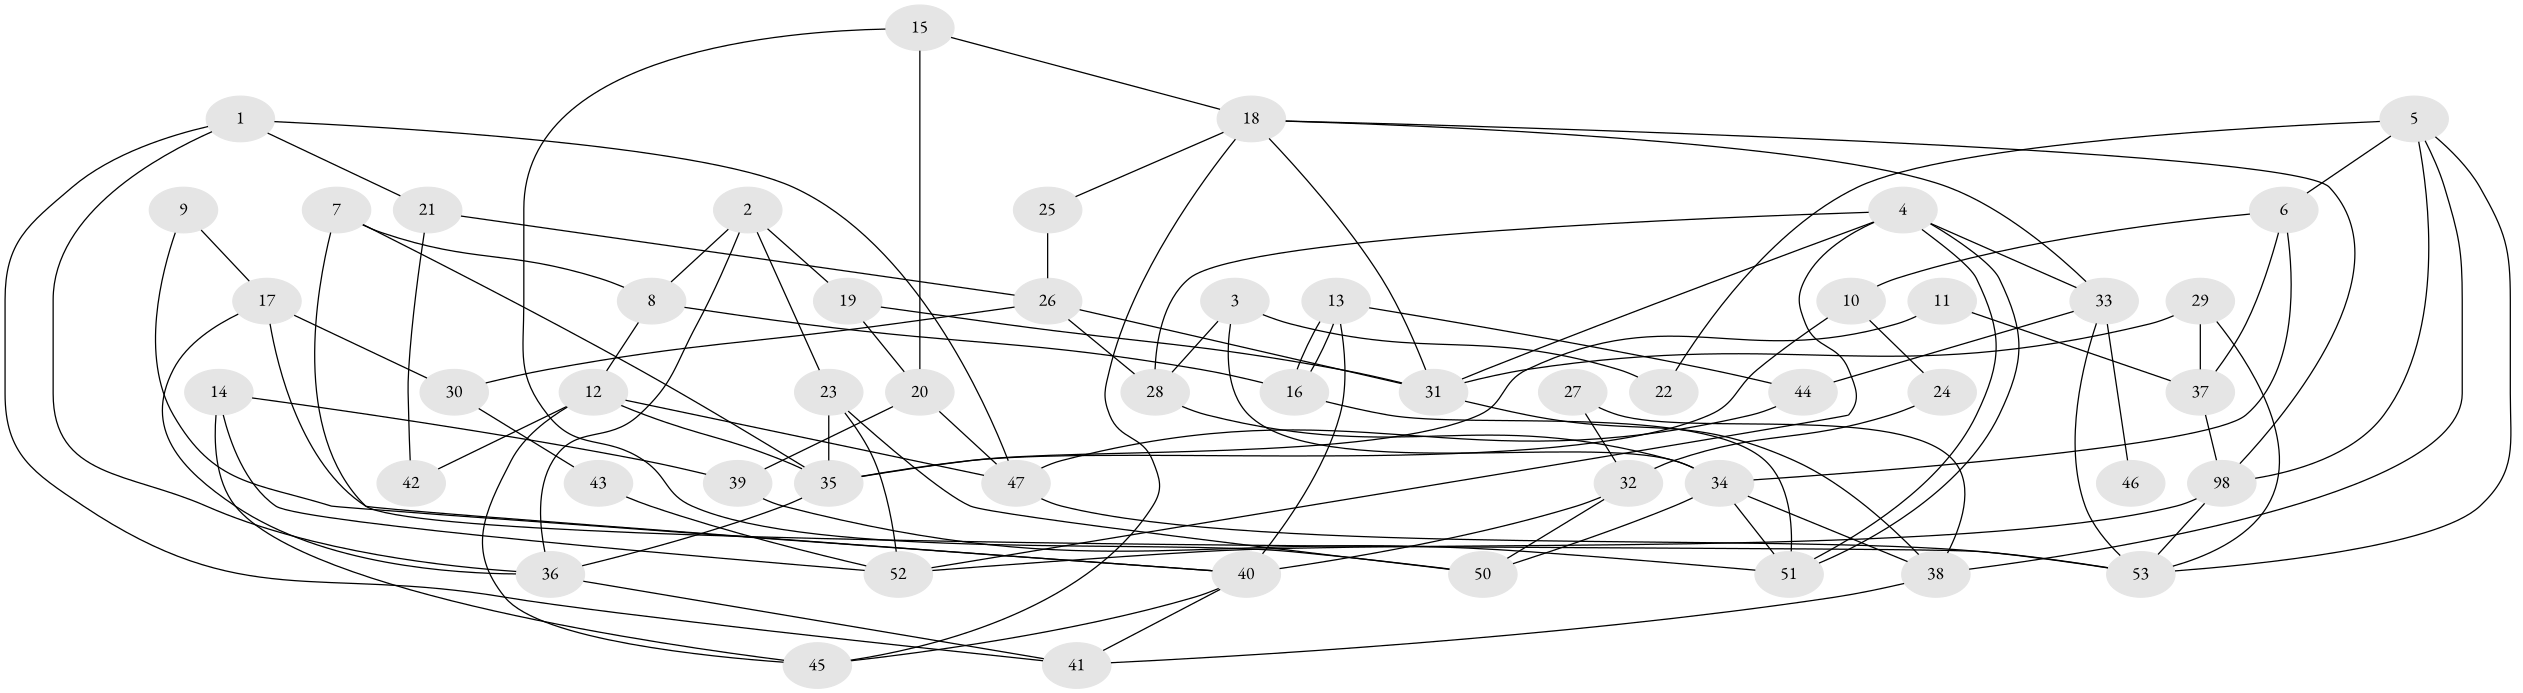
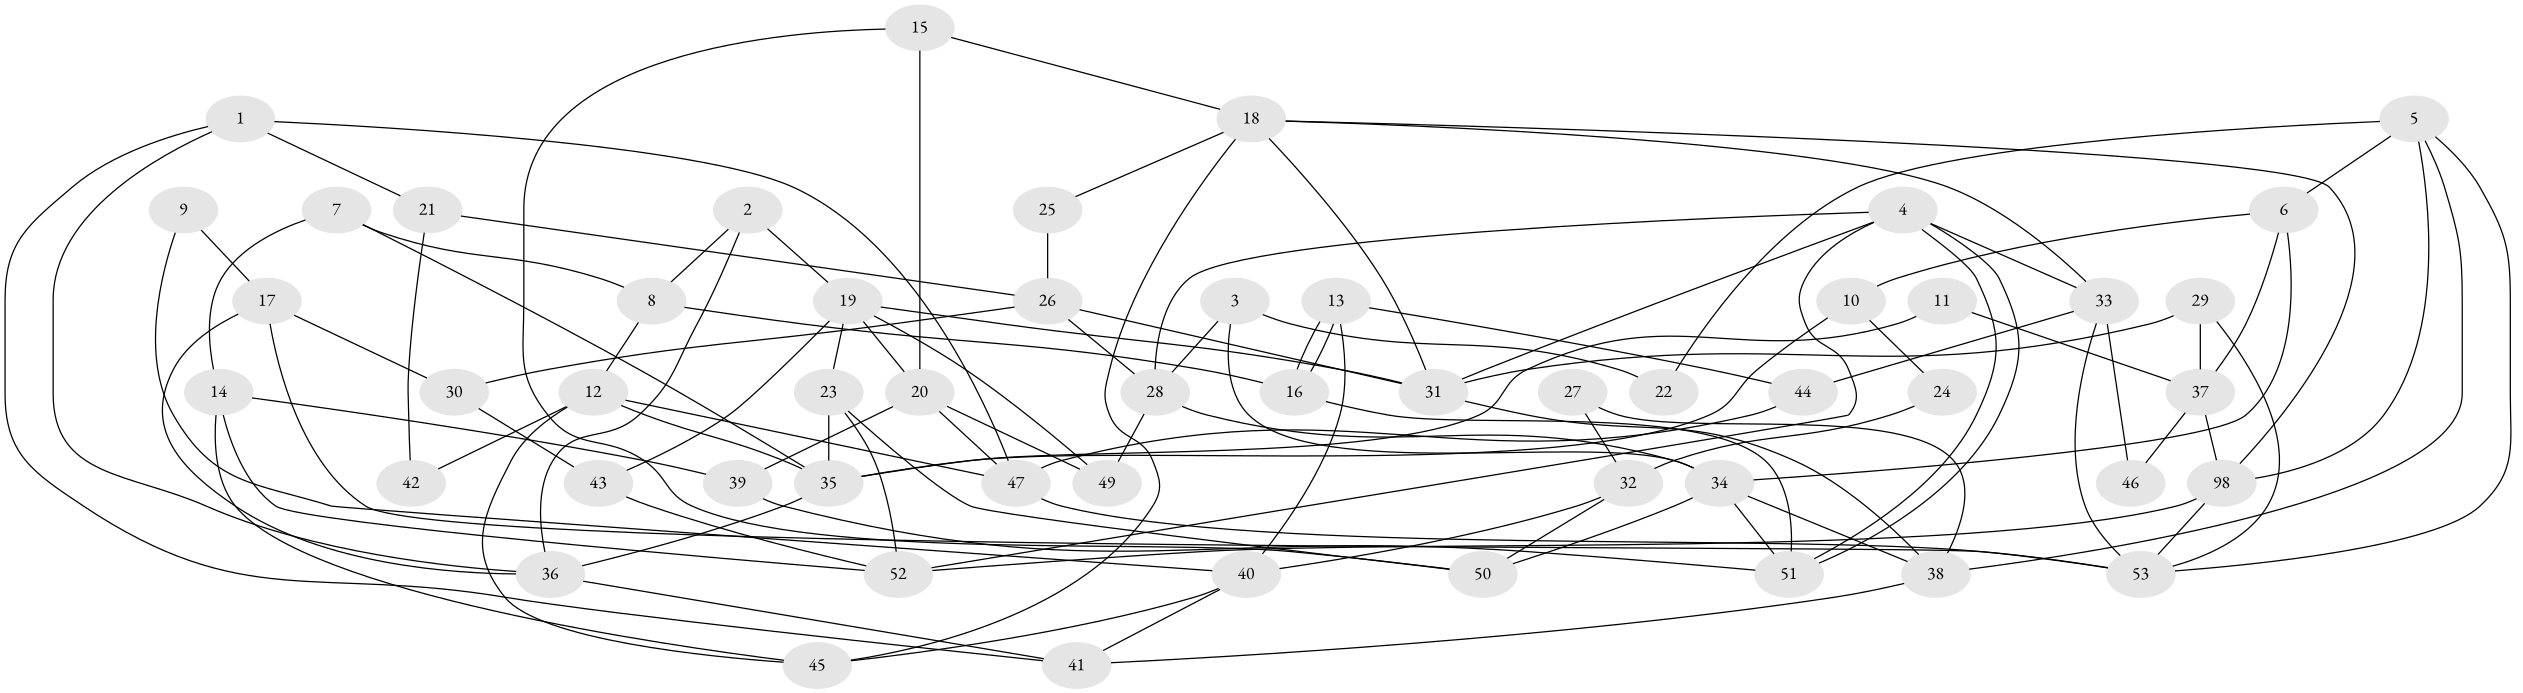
(788, 301) -> (838, 346)
none -> (737, 408)
none -> (2172, 429)
none -> (1107, 483)
(646, 529) -> (225, 274)
